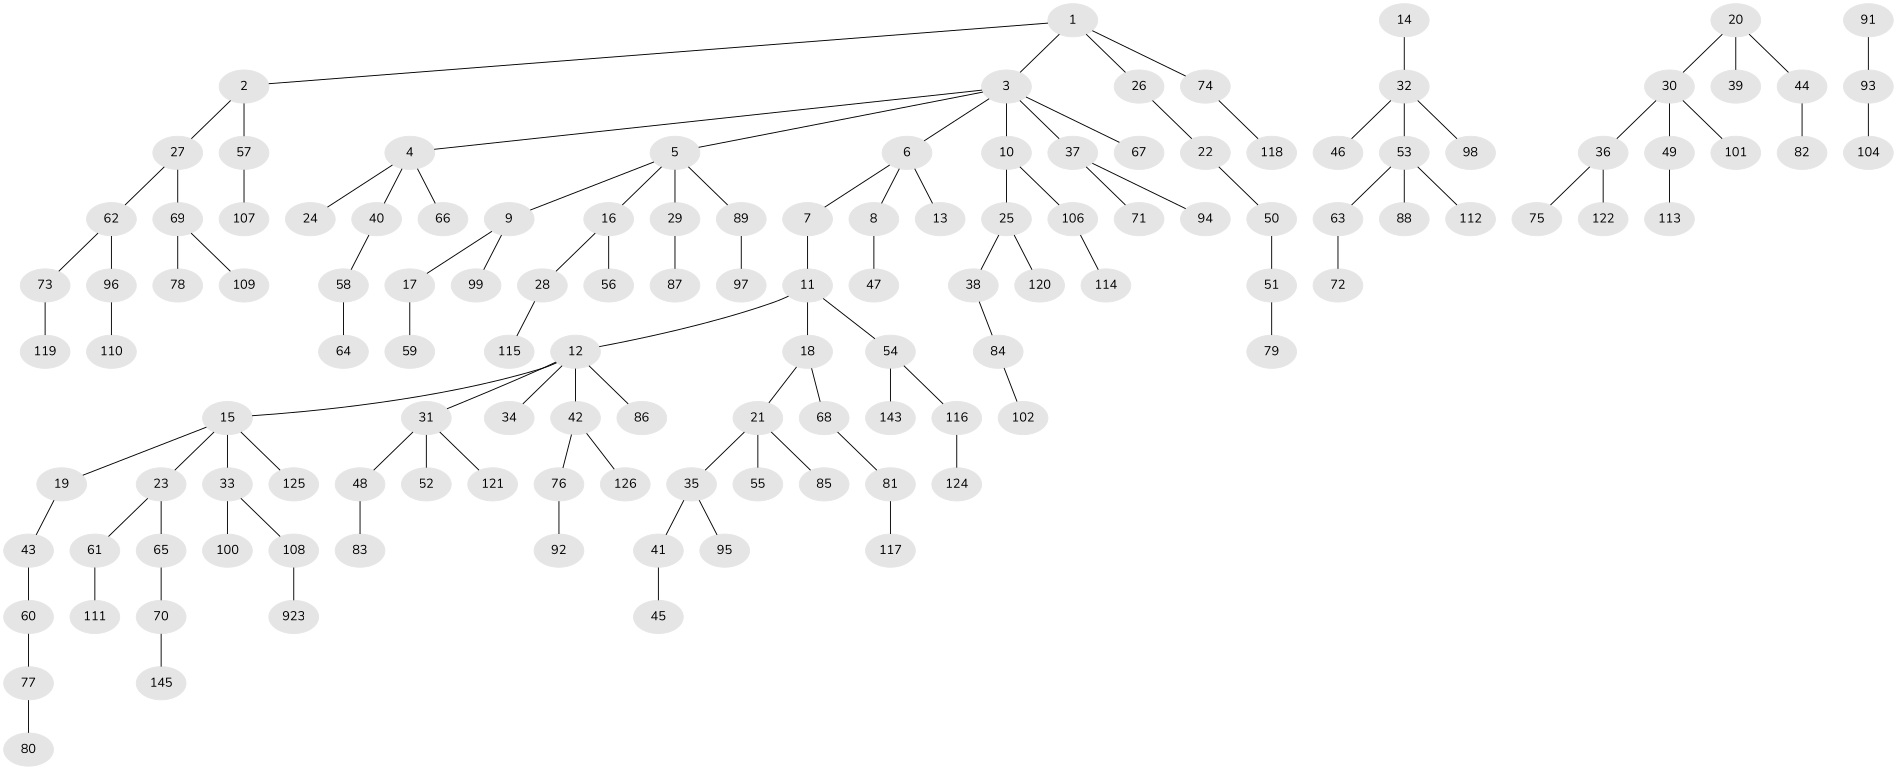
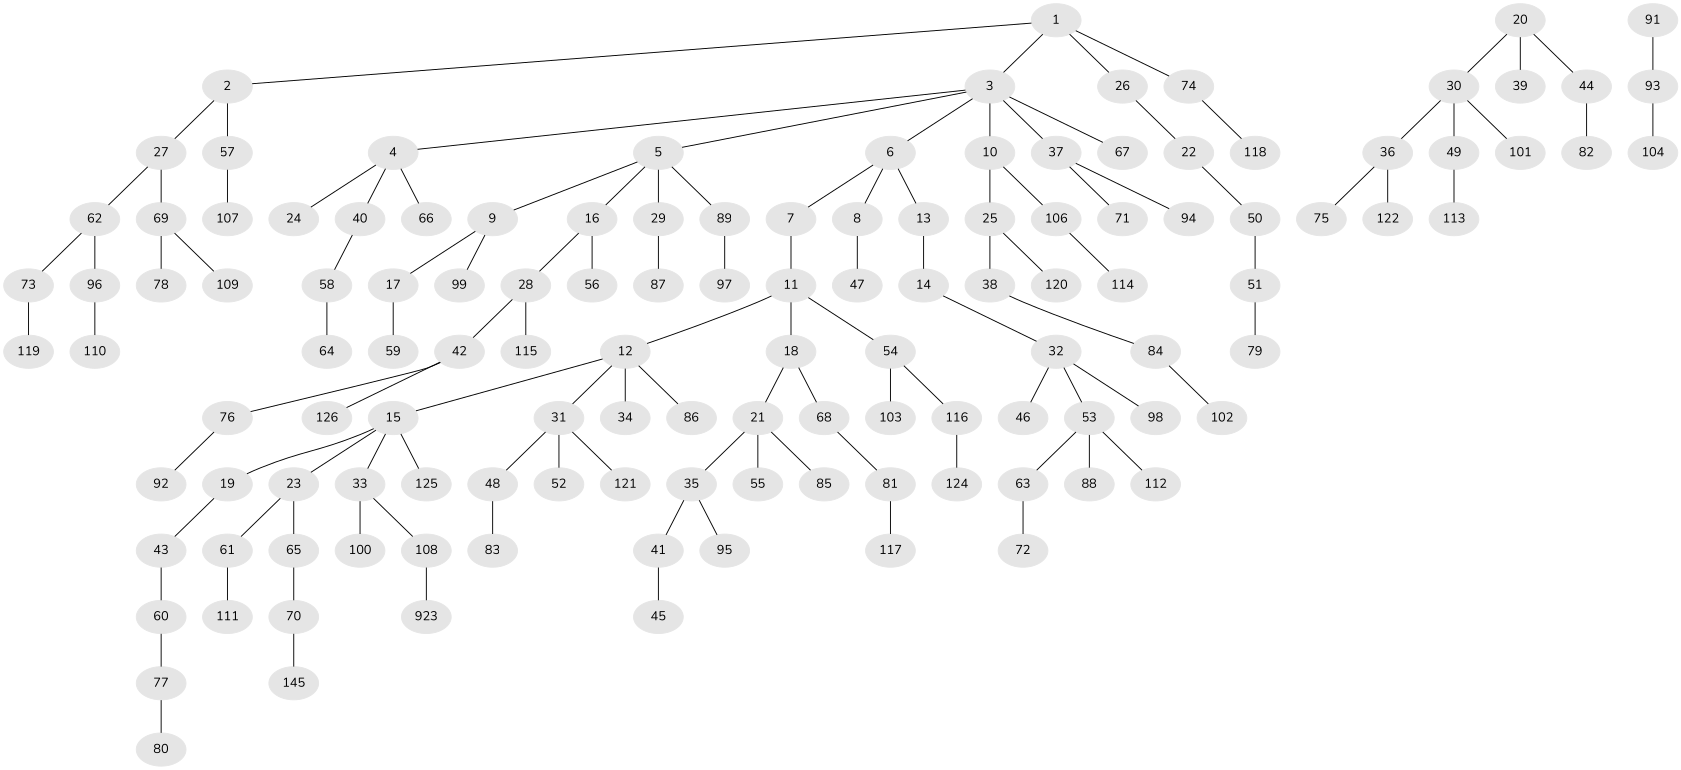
none -> (924, 252)
(576, 385) -> (493, 319)
(890, 418) -> (890, 418)
